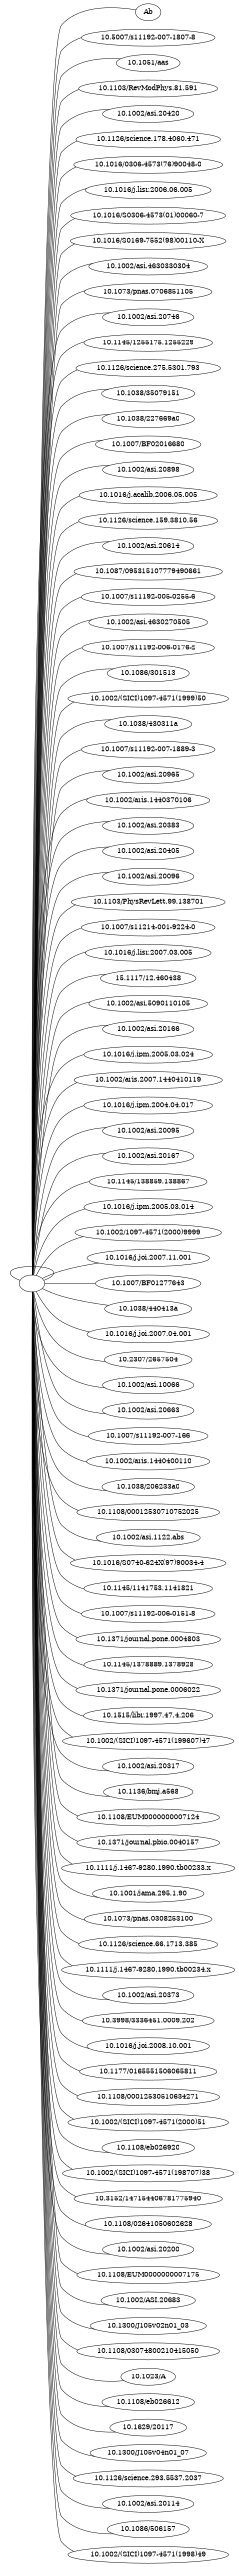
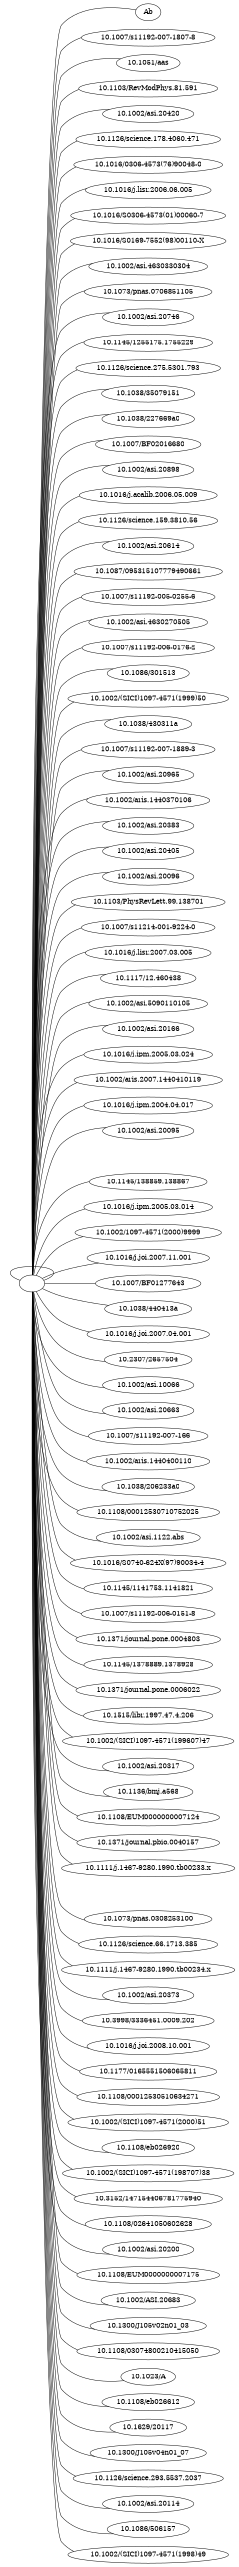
(148, 38) -> (148, 38)
(148, 343) -> (148, 343)
(148, 495) -> (148, 495)
(148, 978) -> (148, 978)
(148, 1156) -> none
(148, 1894) -> none
